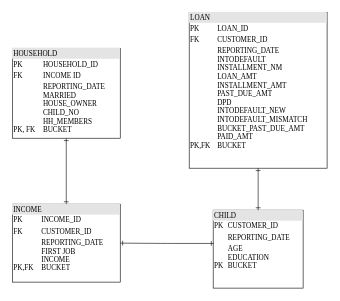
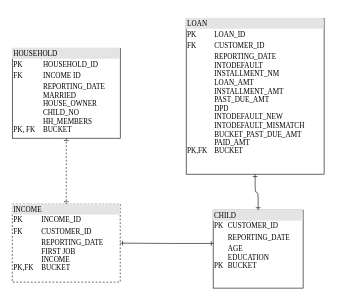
(258, 90) -> (255, 96)
(66, 171) -> (66, 171)
(66, 243) -> (66, 243)
